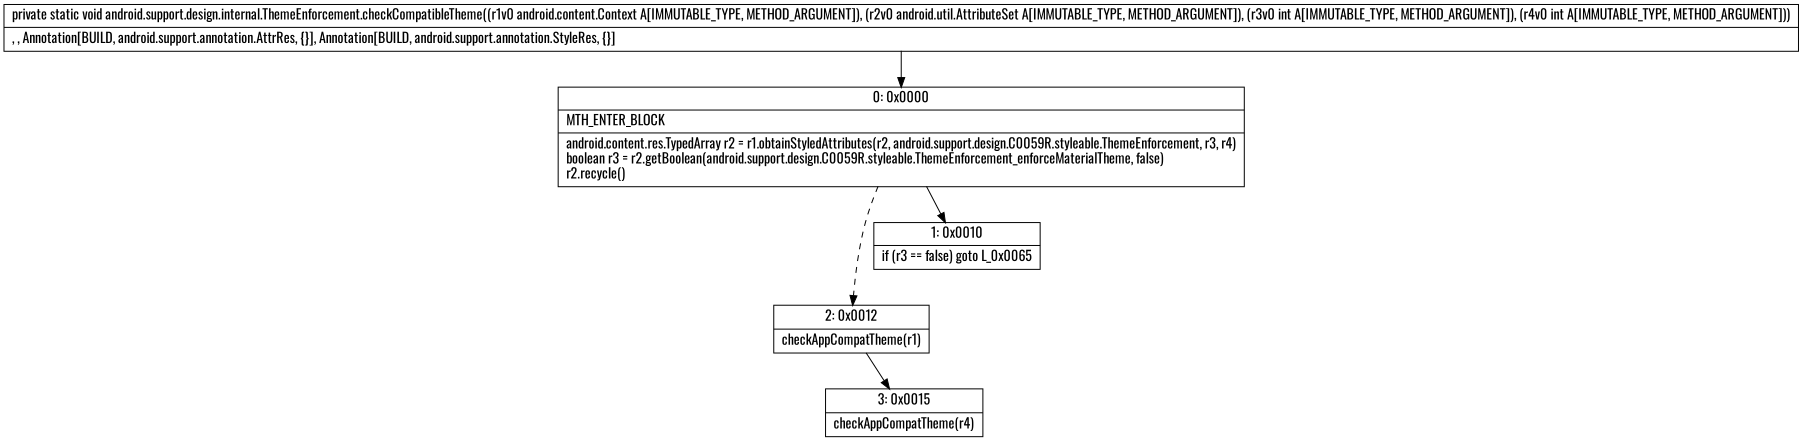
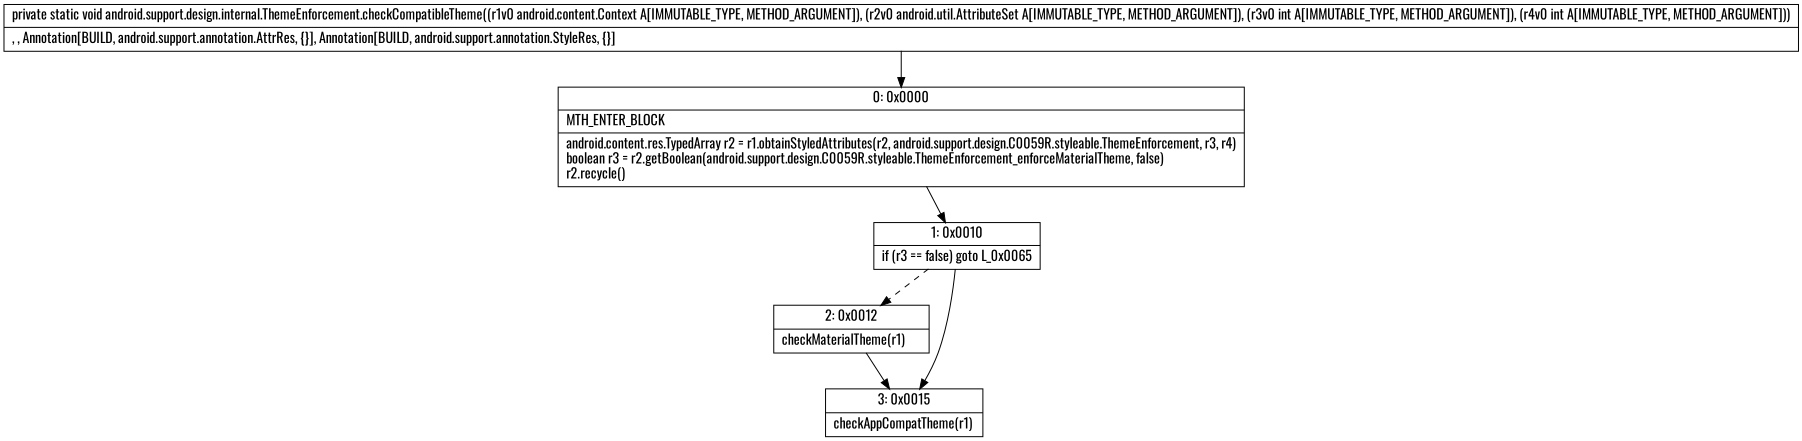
(861, 240) -> (909, 284)
none -> (946, 327)
(851, 341) -> (843, 341)
(904, 424) -> (903, 424)
